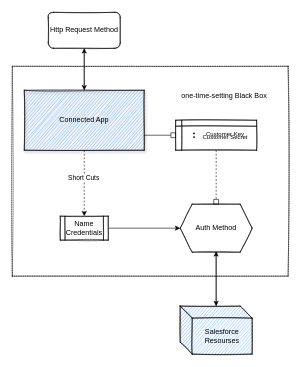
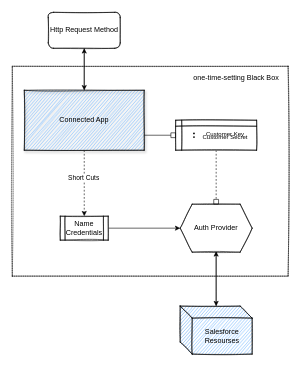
(224, 96) -> (236, 78)
(216, 228) -> (216, 228)
